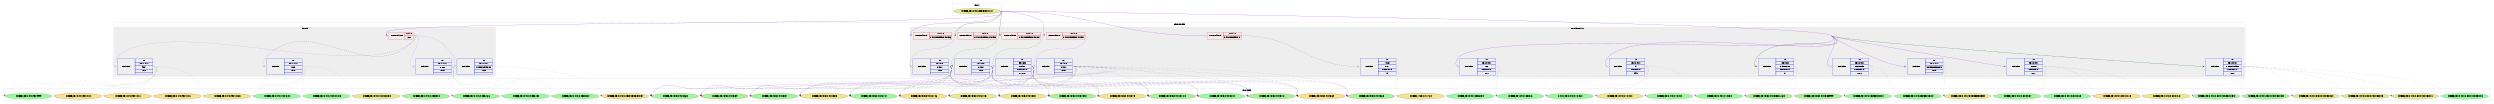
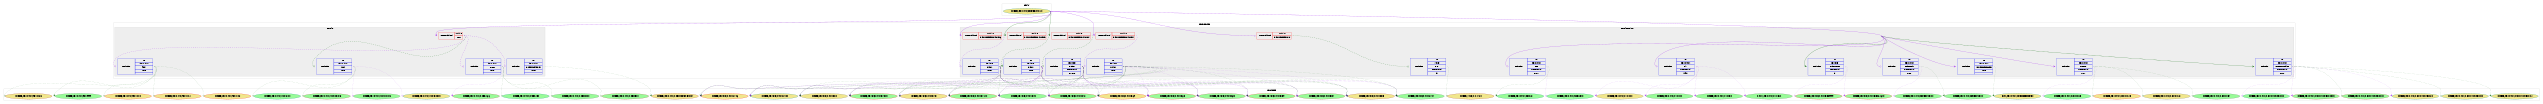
none -> (327, 96)
(1968, 96) -> (2018, 96)
